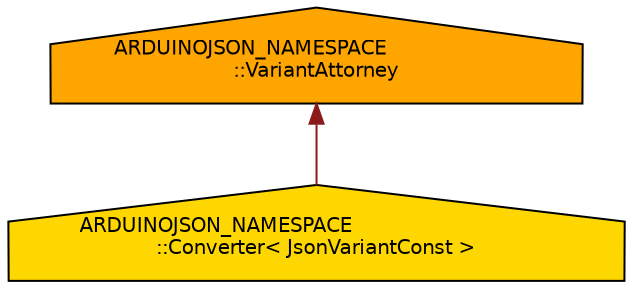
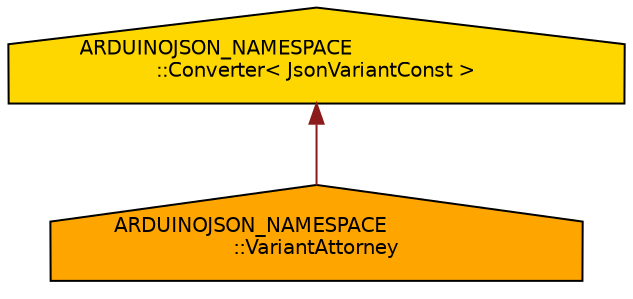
(317, 155) -> (317, 155)
